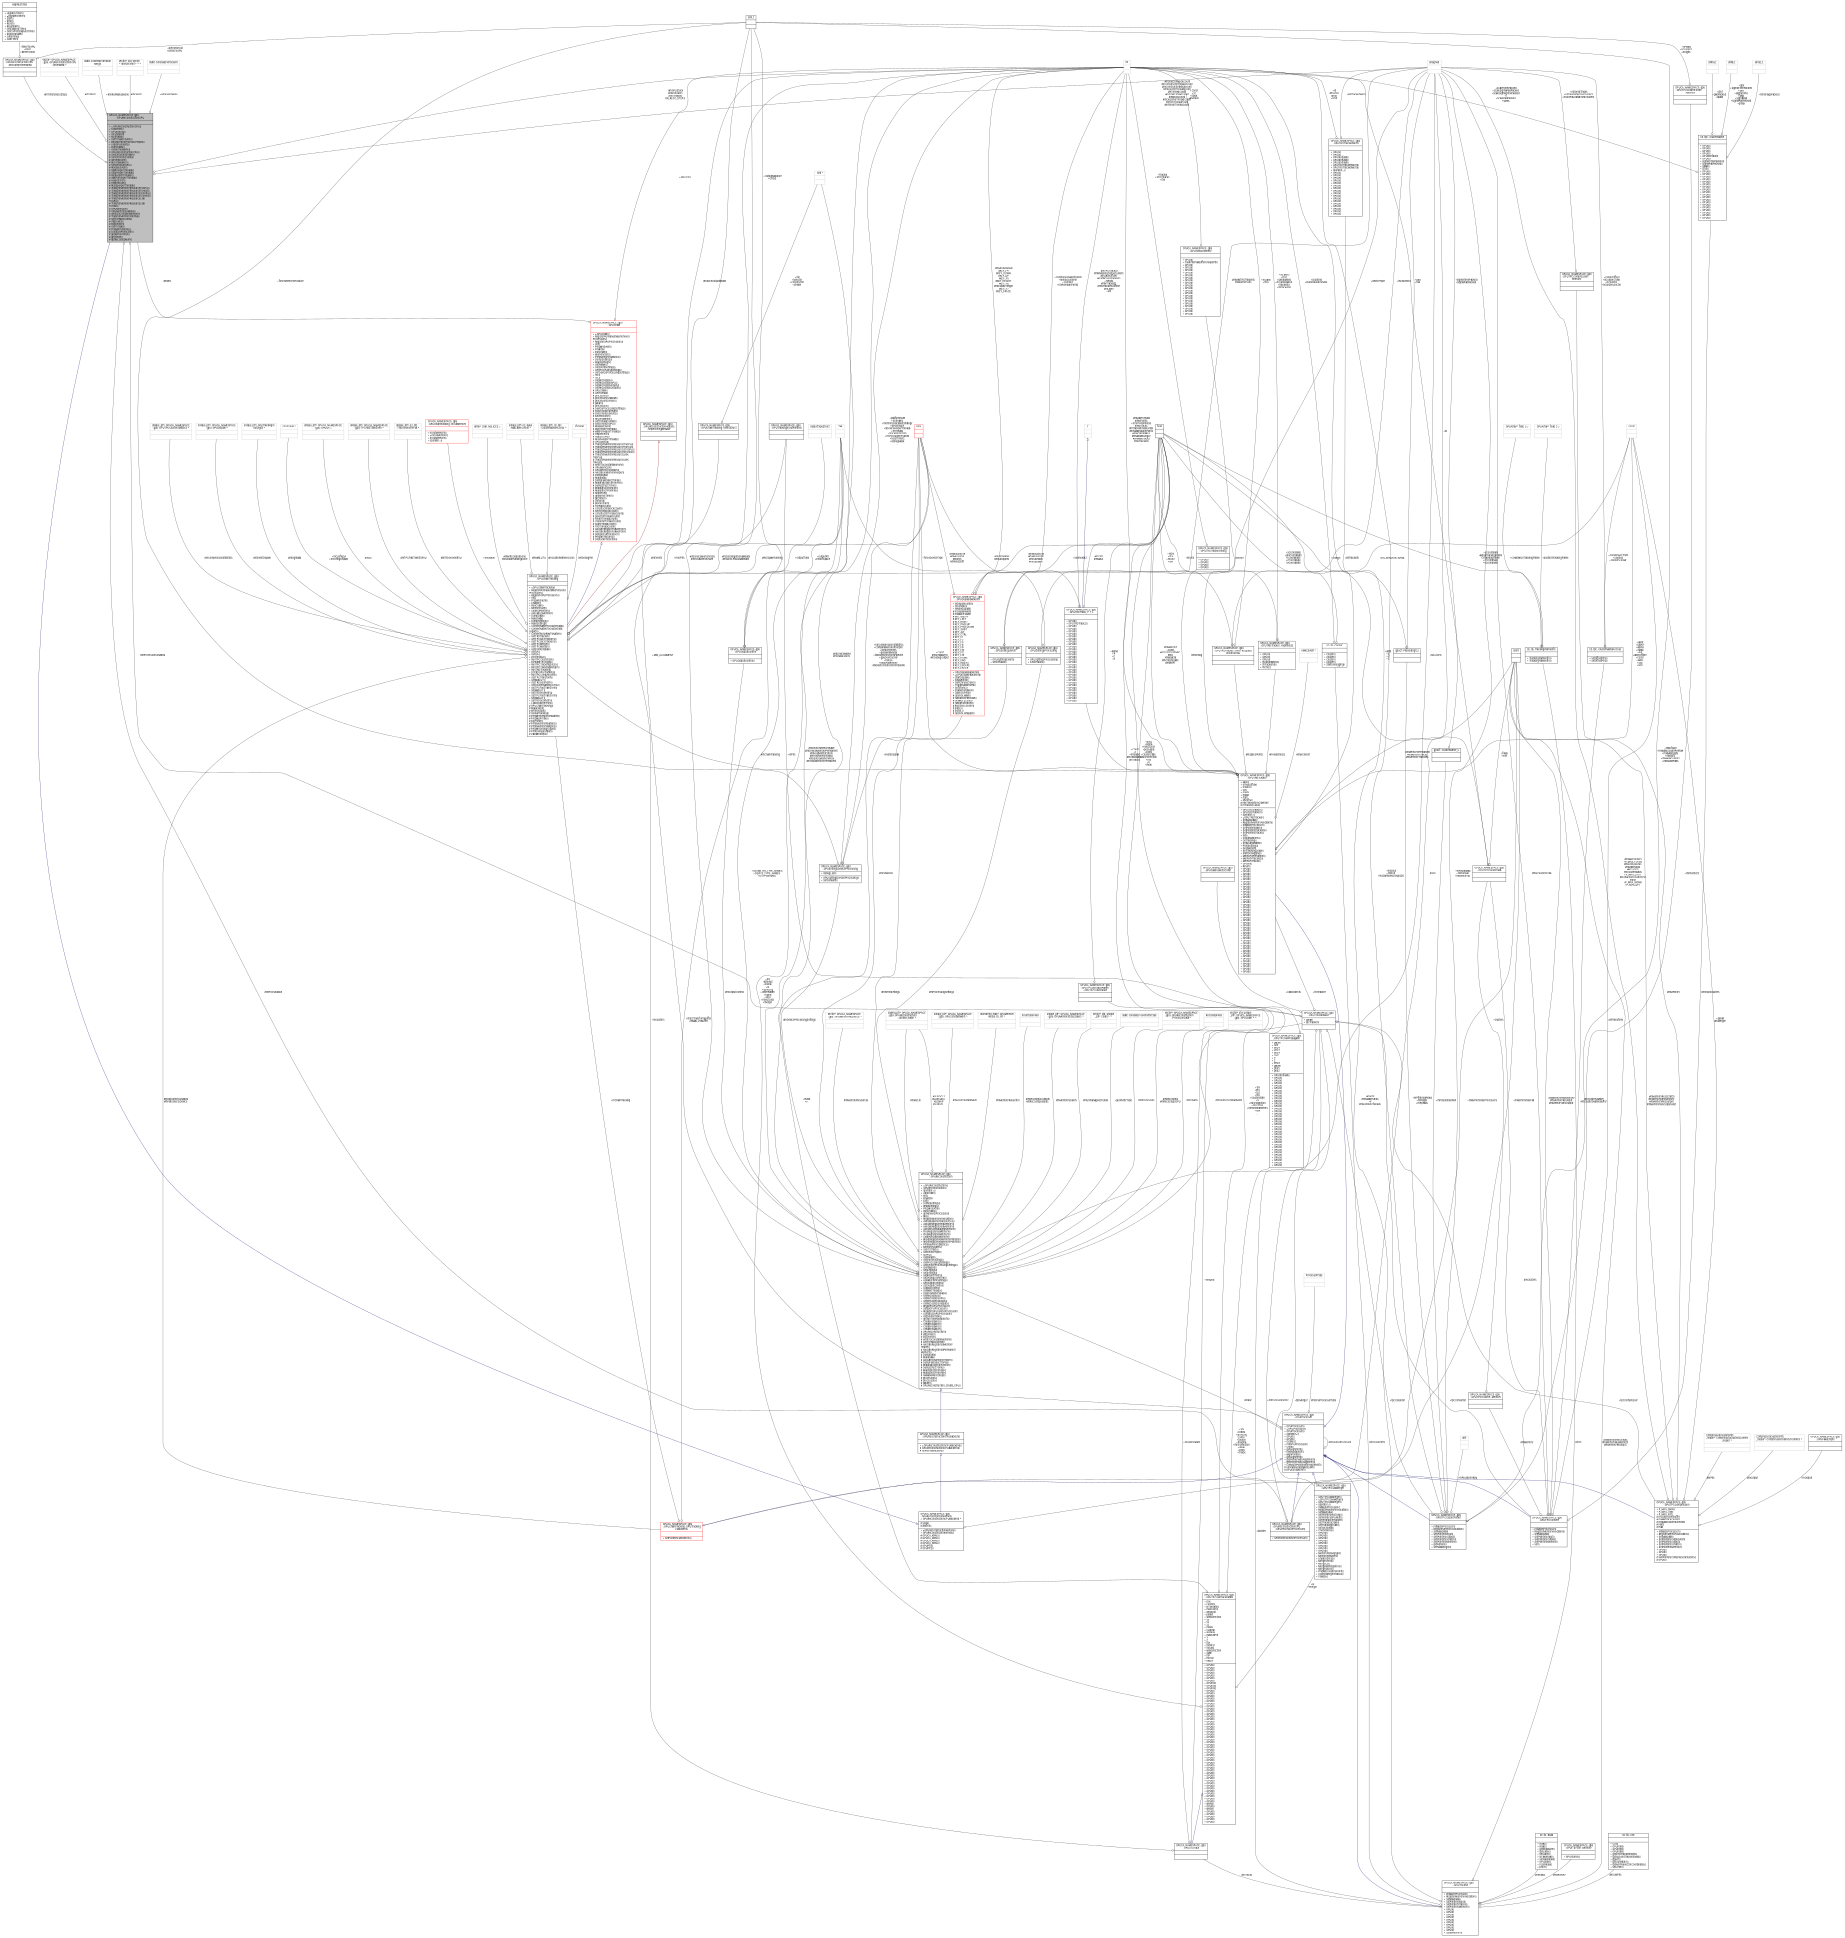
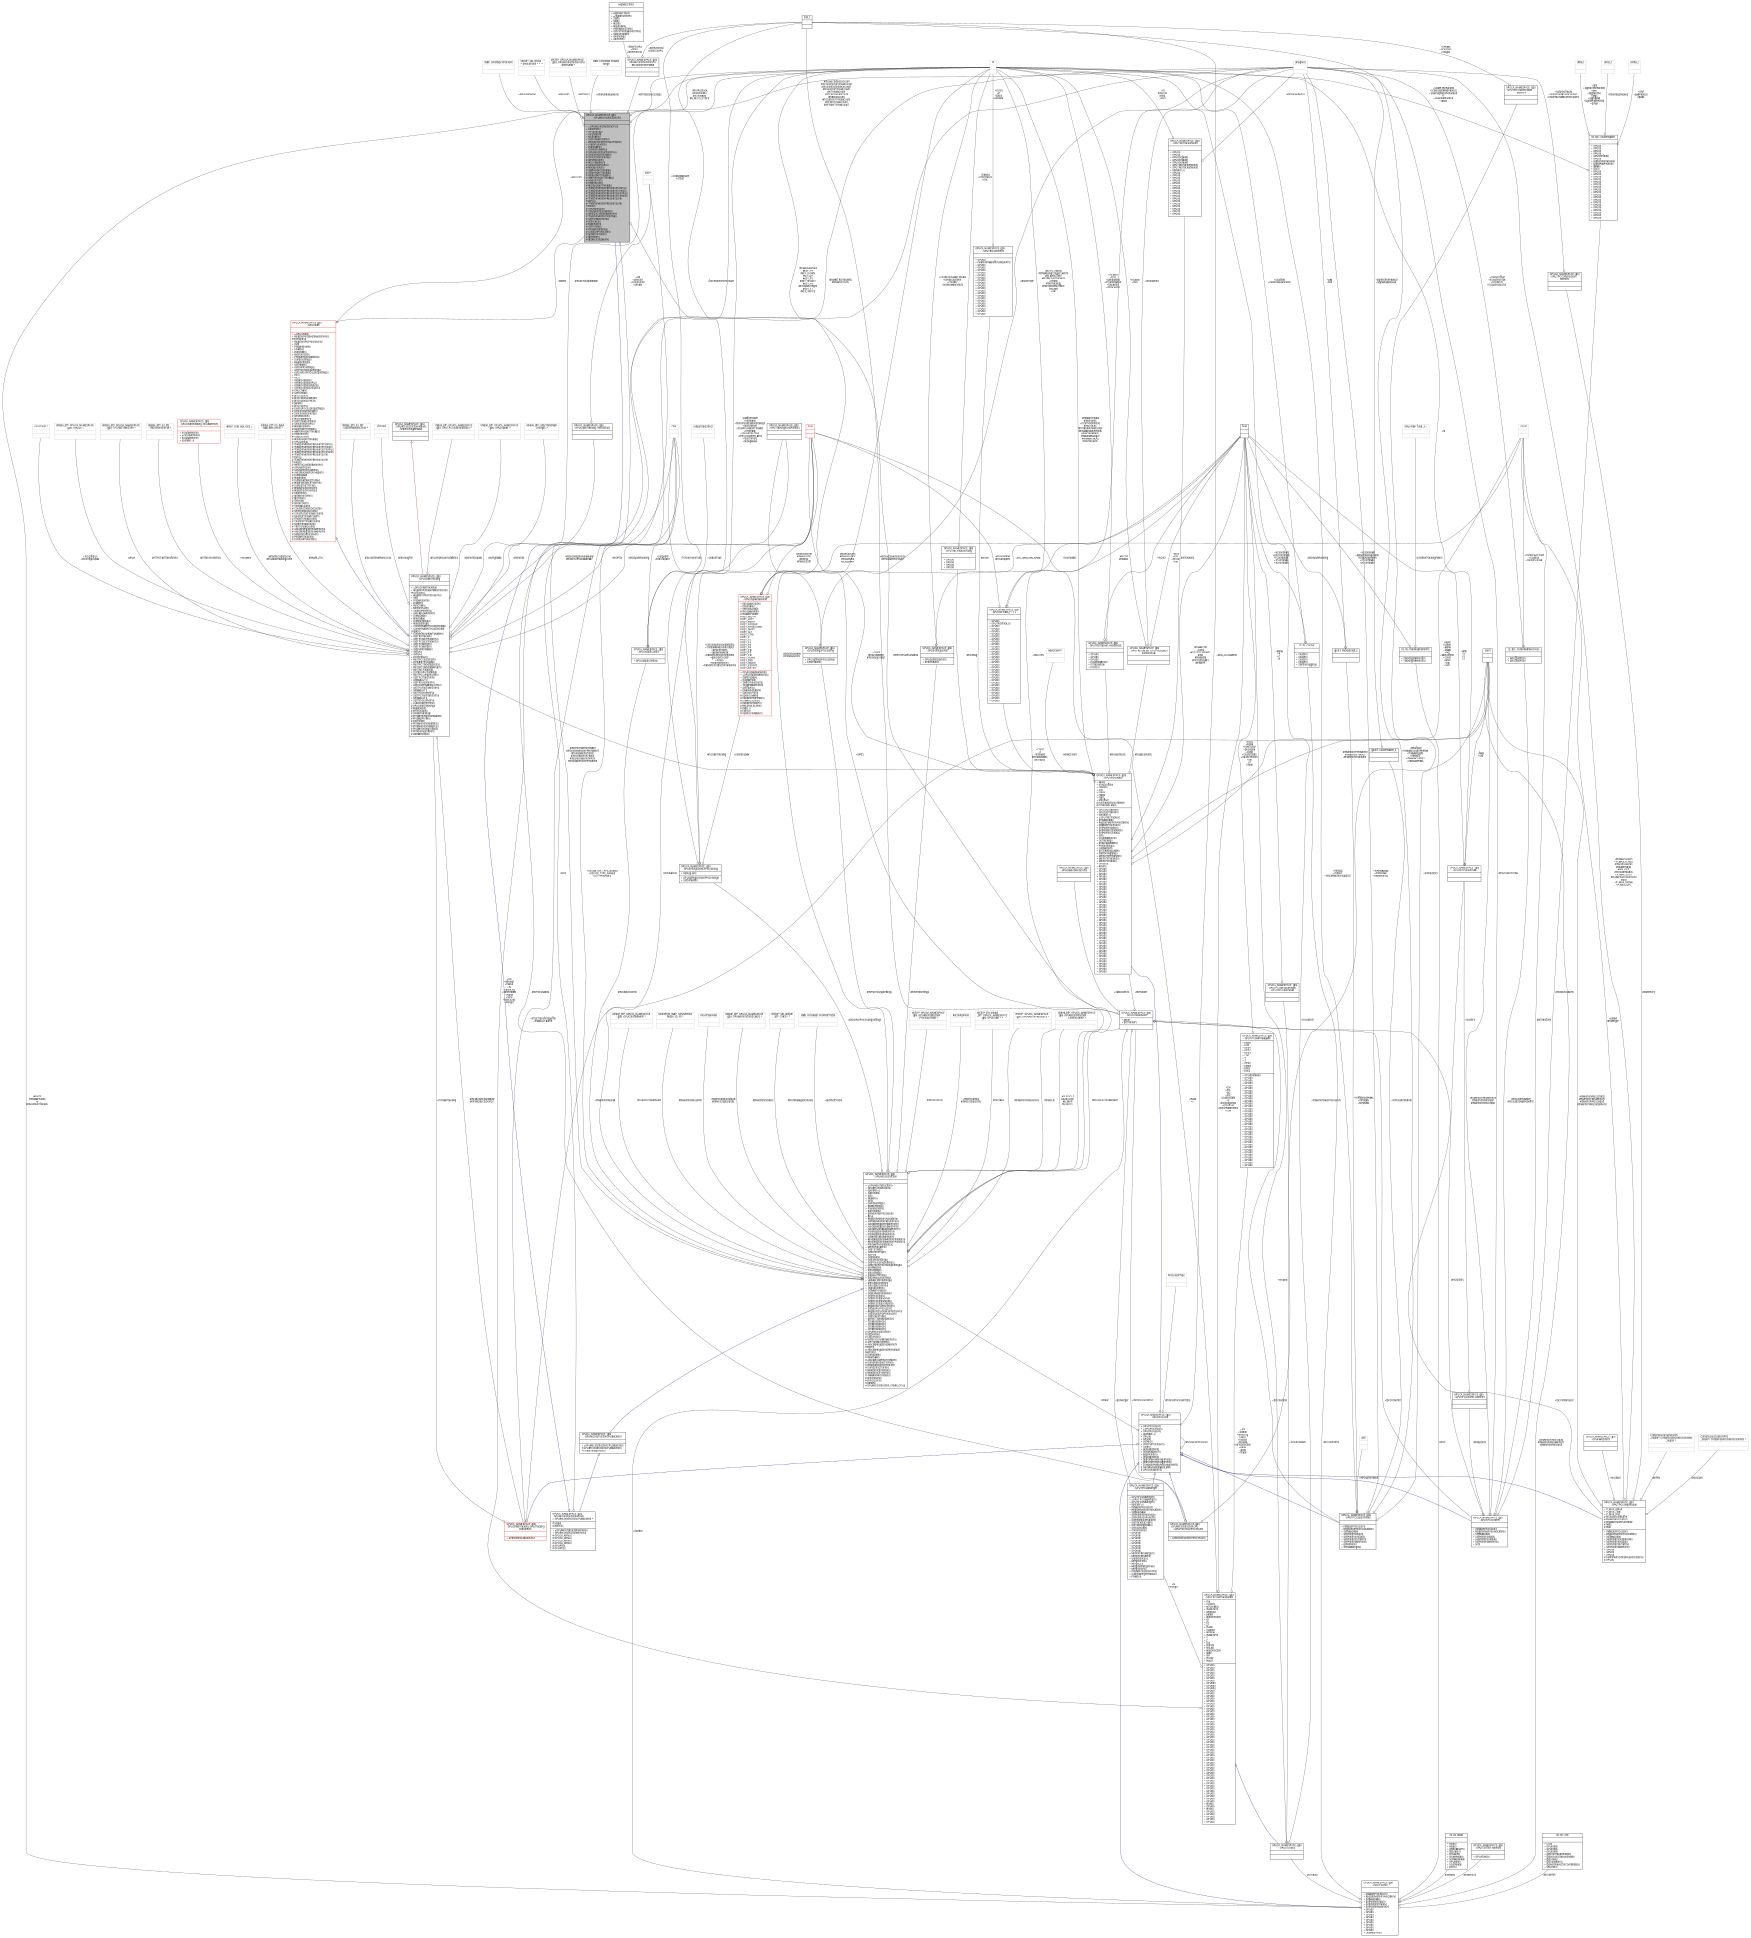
(1088, 431) -> none
(1517, 431) -> none
(1335, 558) -> (1318, 558)
(1616, 1860) -> (1551, 1860)
